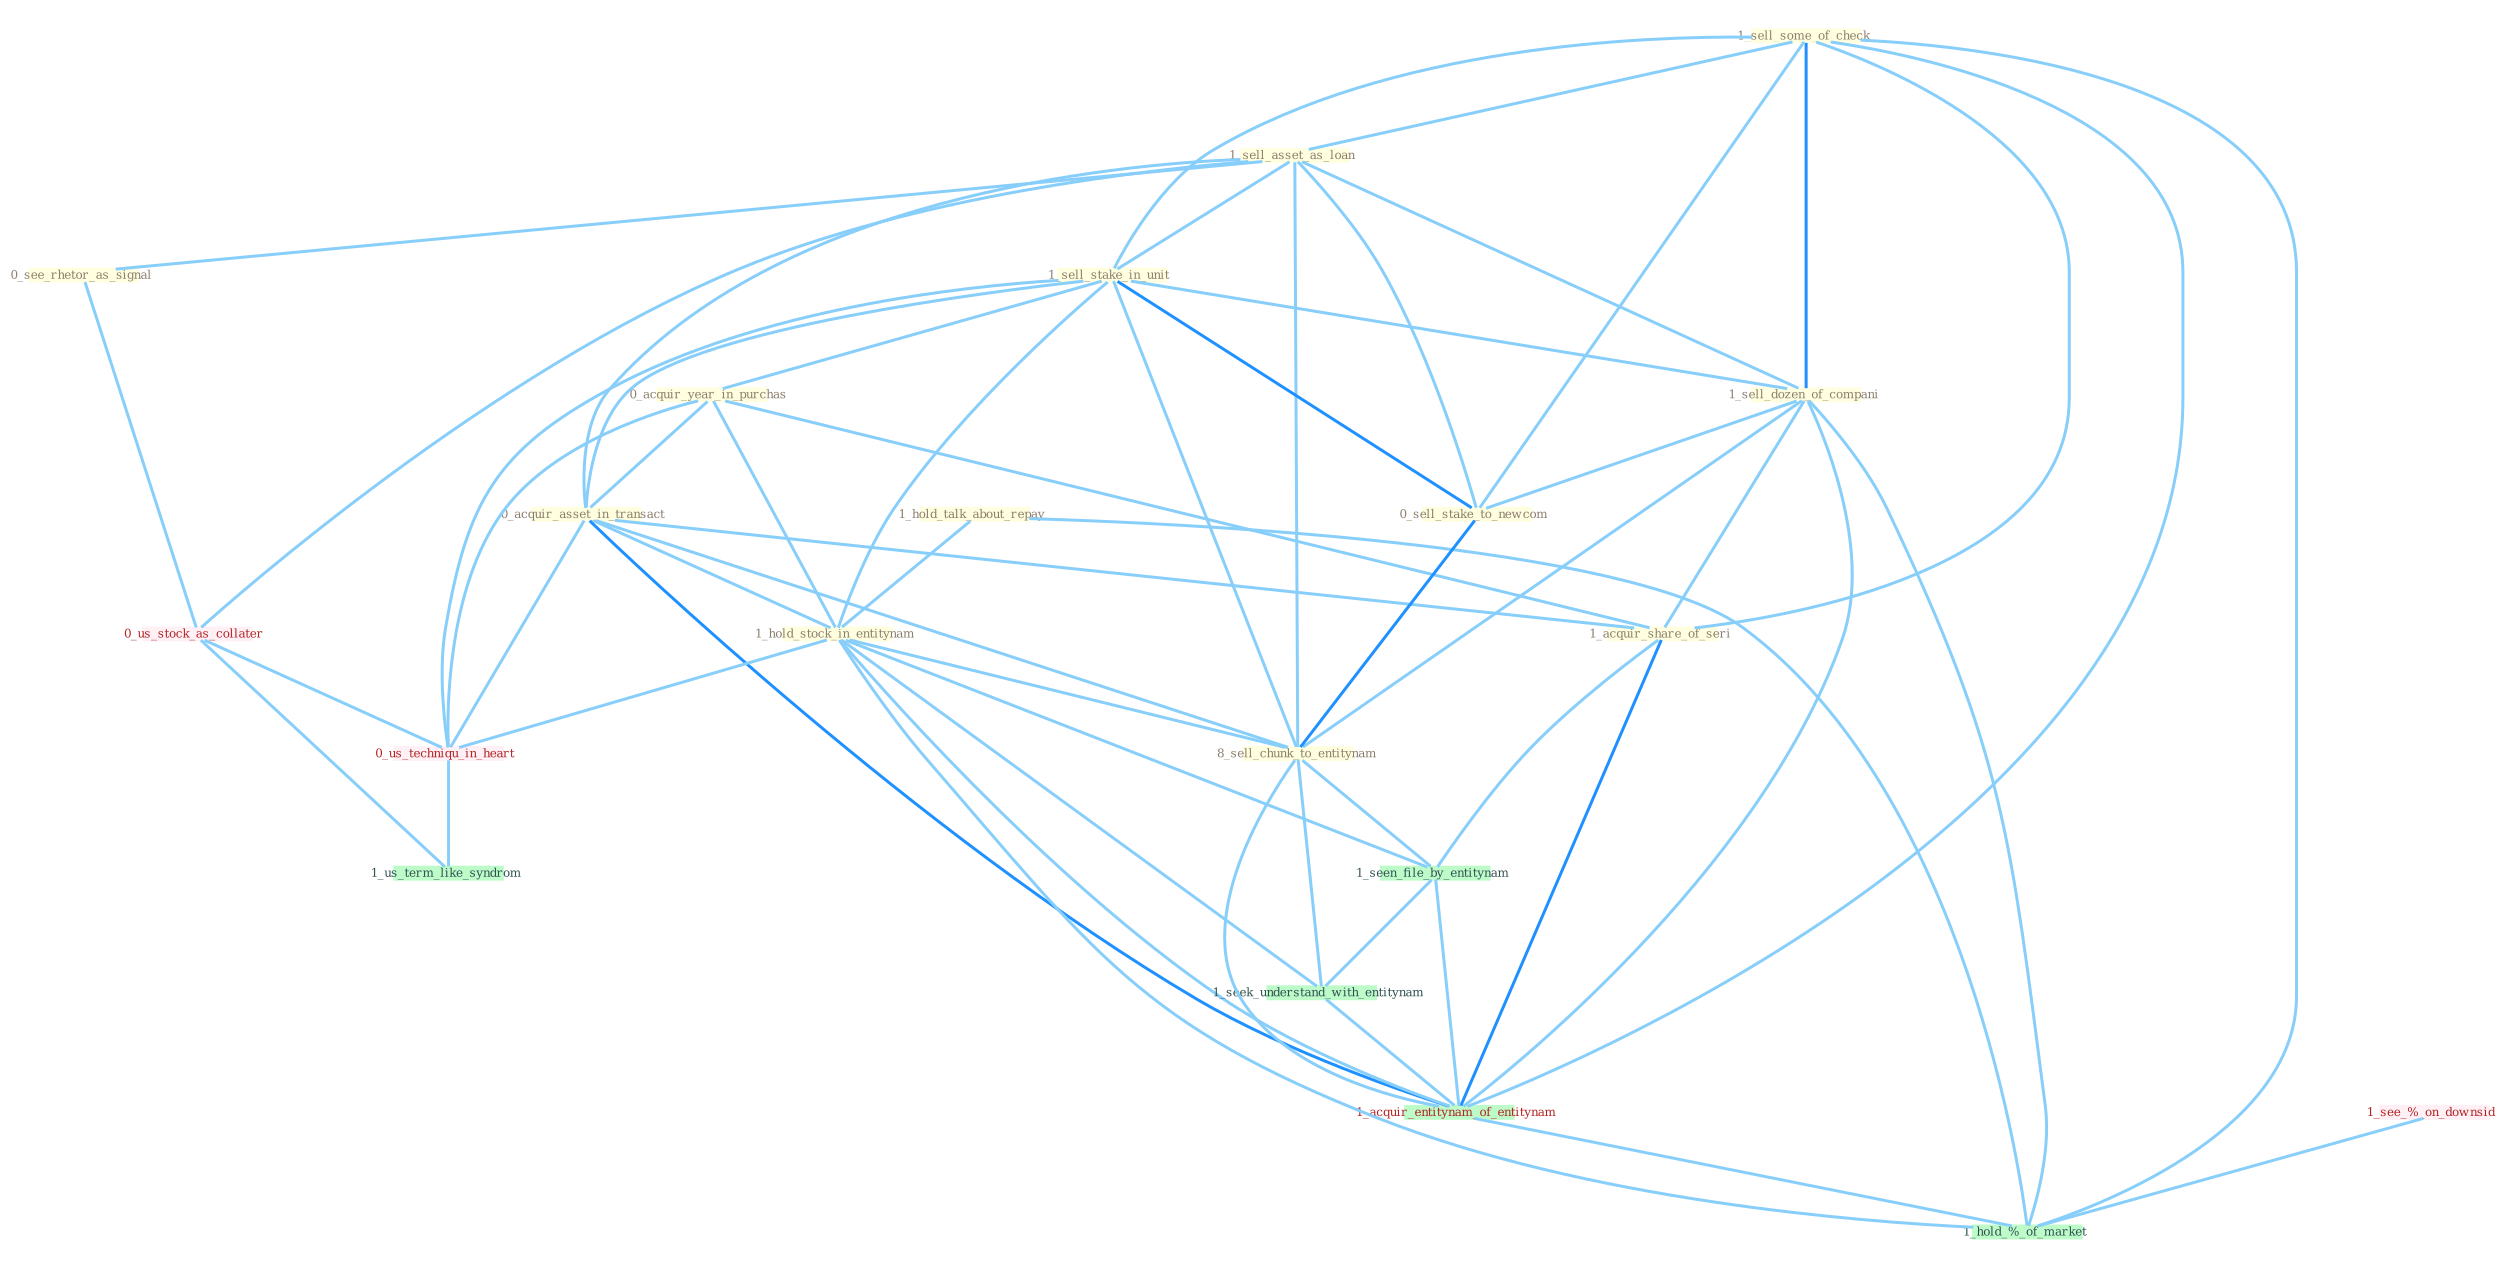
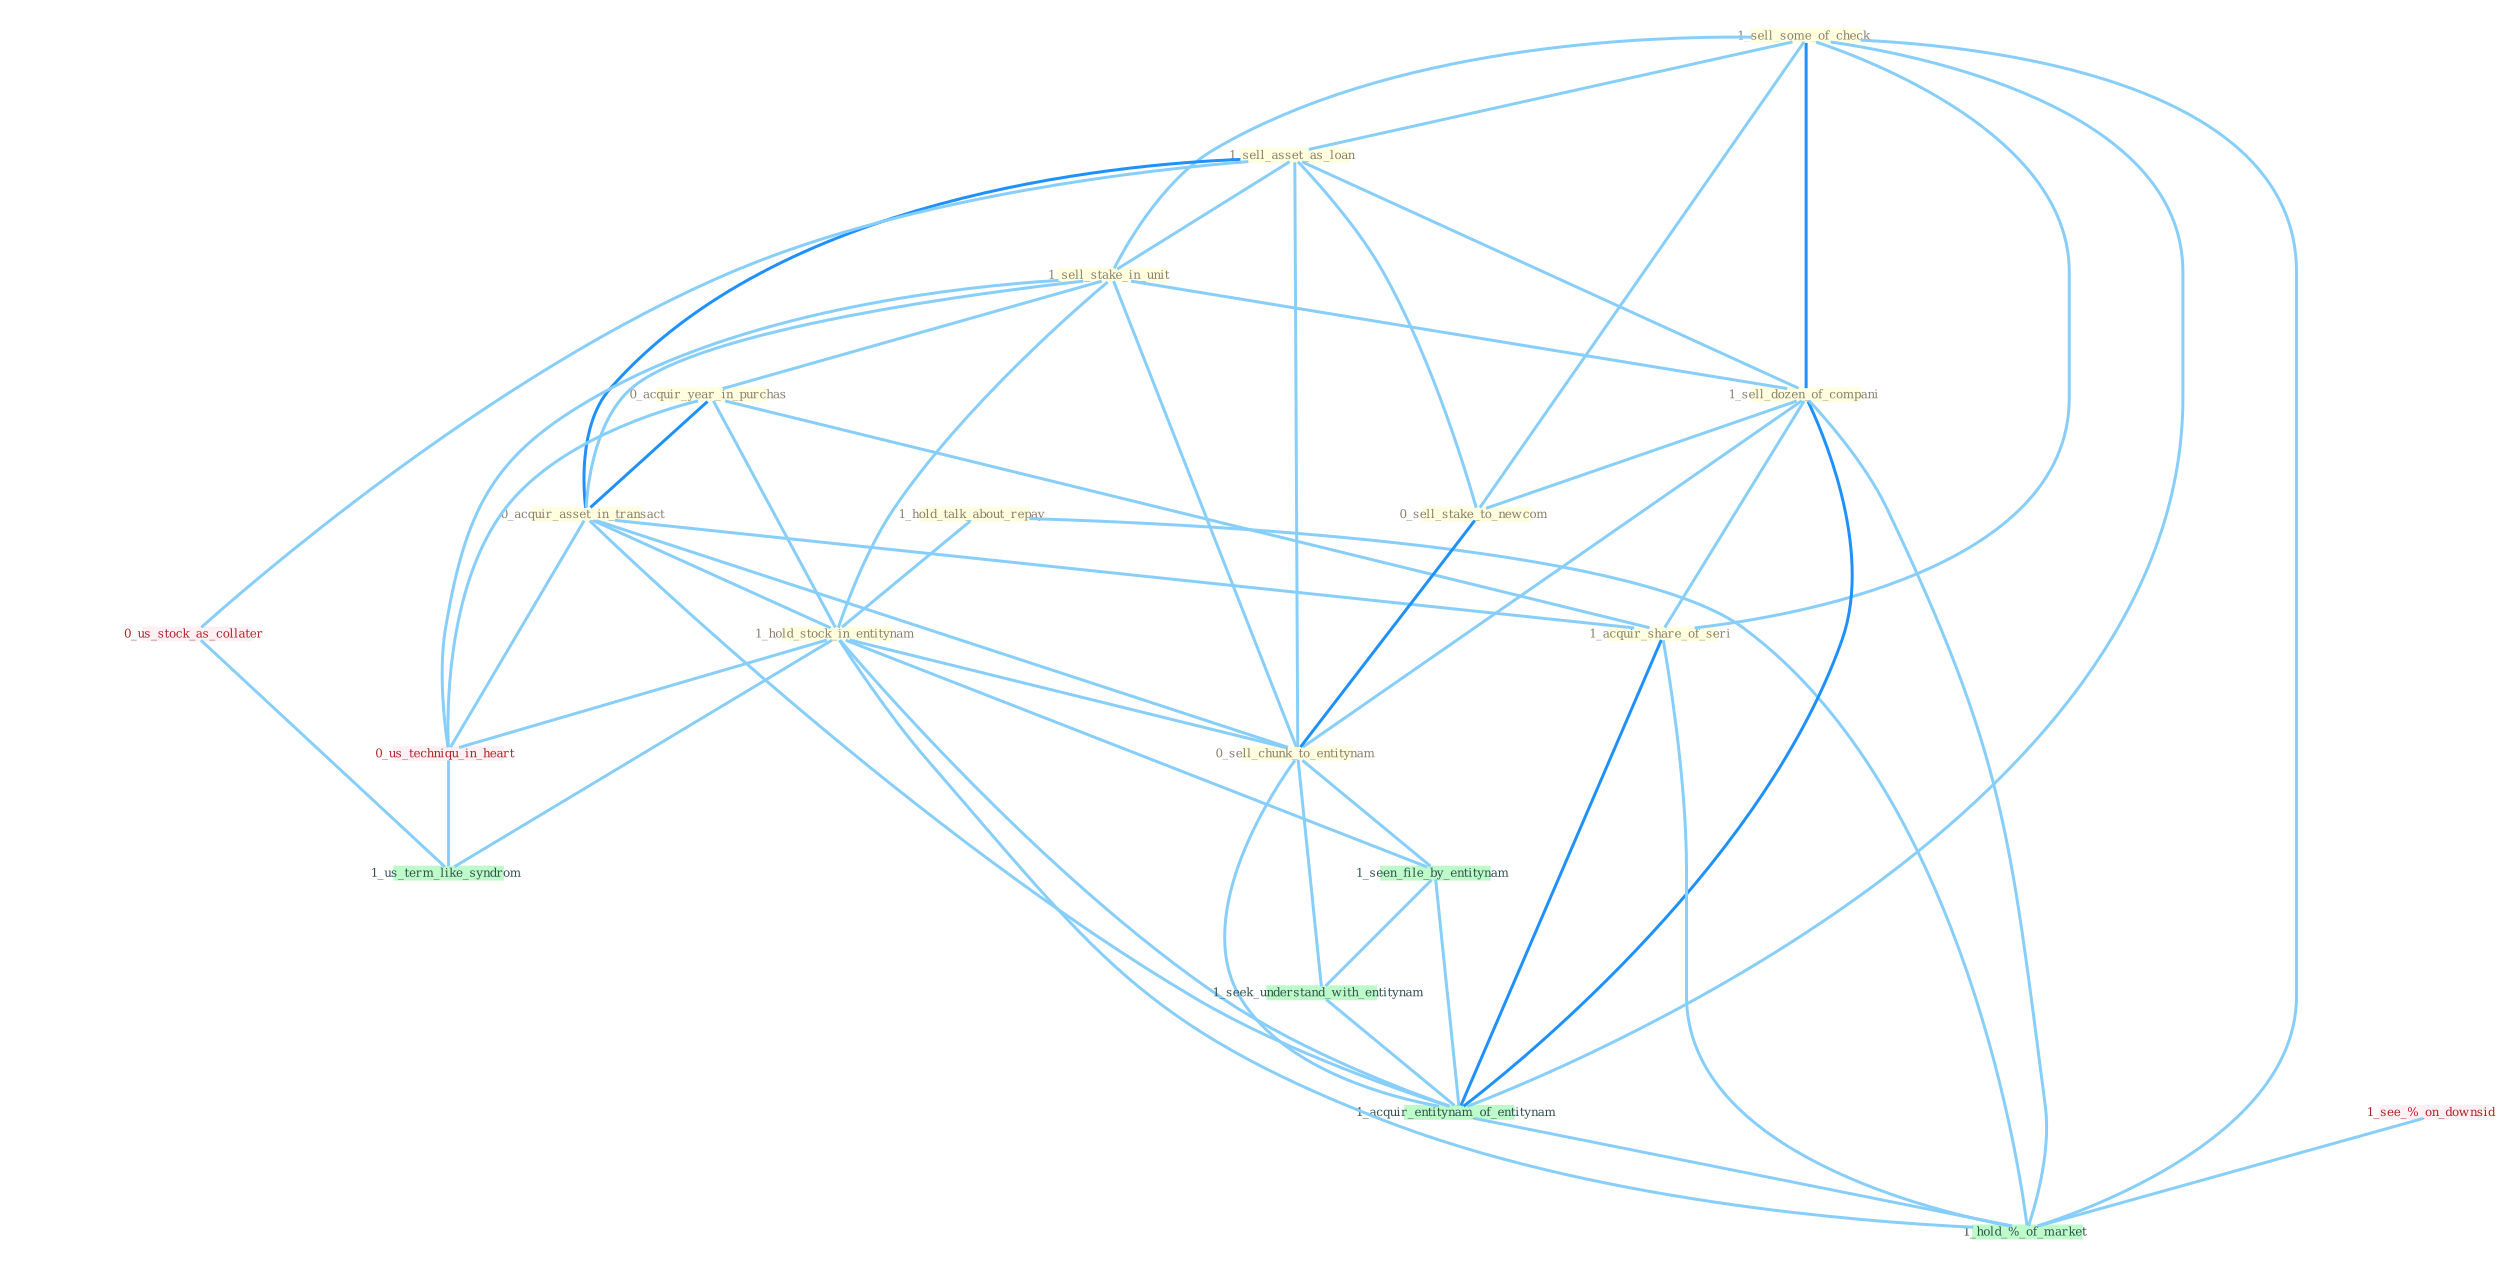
(84, 275) -> none
(717, 301) -> (717, 301)
(1277, 383) -> none
(649, 454) -> (649, 454)
(323, 694) -> none
(1536, 742) -> (1693, 1030)
(1298, 754) -> (1298, 754)
(1758, 799) -> (1758, 799)
(1079, 813) -> (643, 753)
(989, 860) -> (989, 860)
(1459, 1112) -> (1459, 1112)
